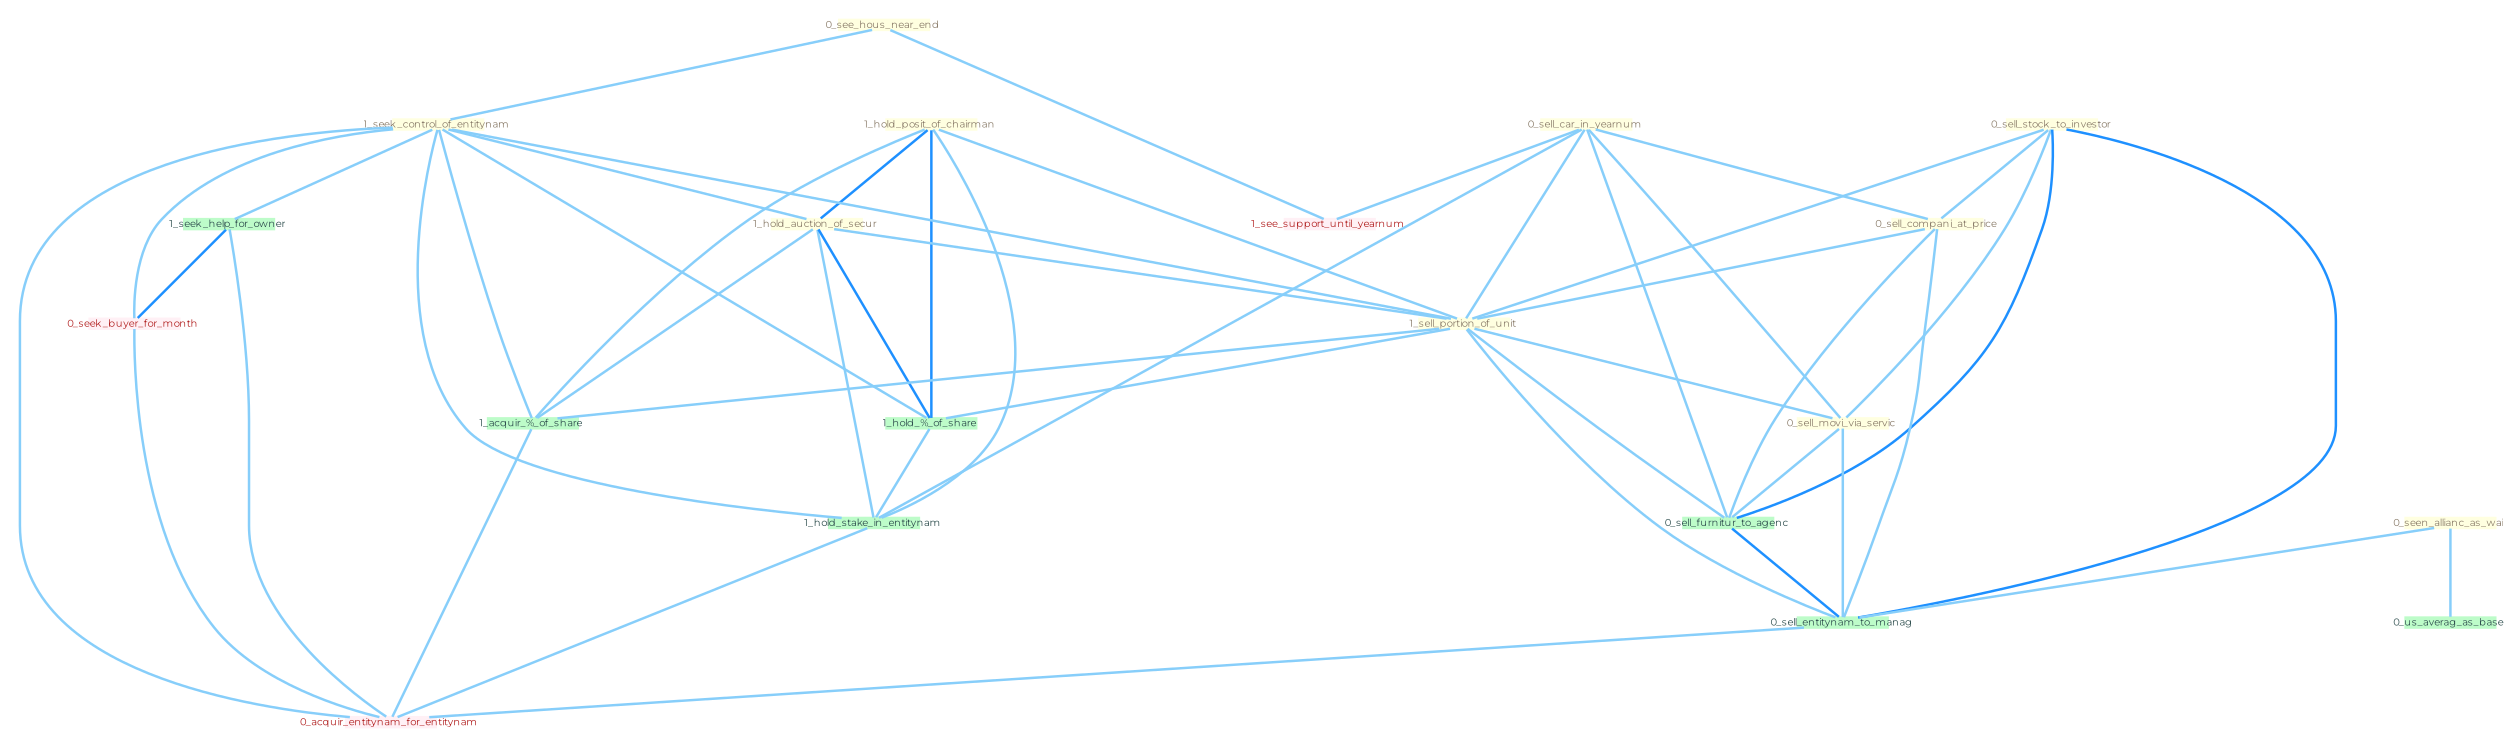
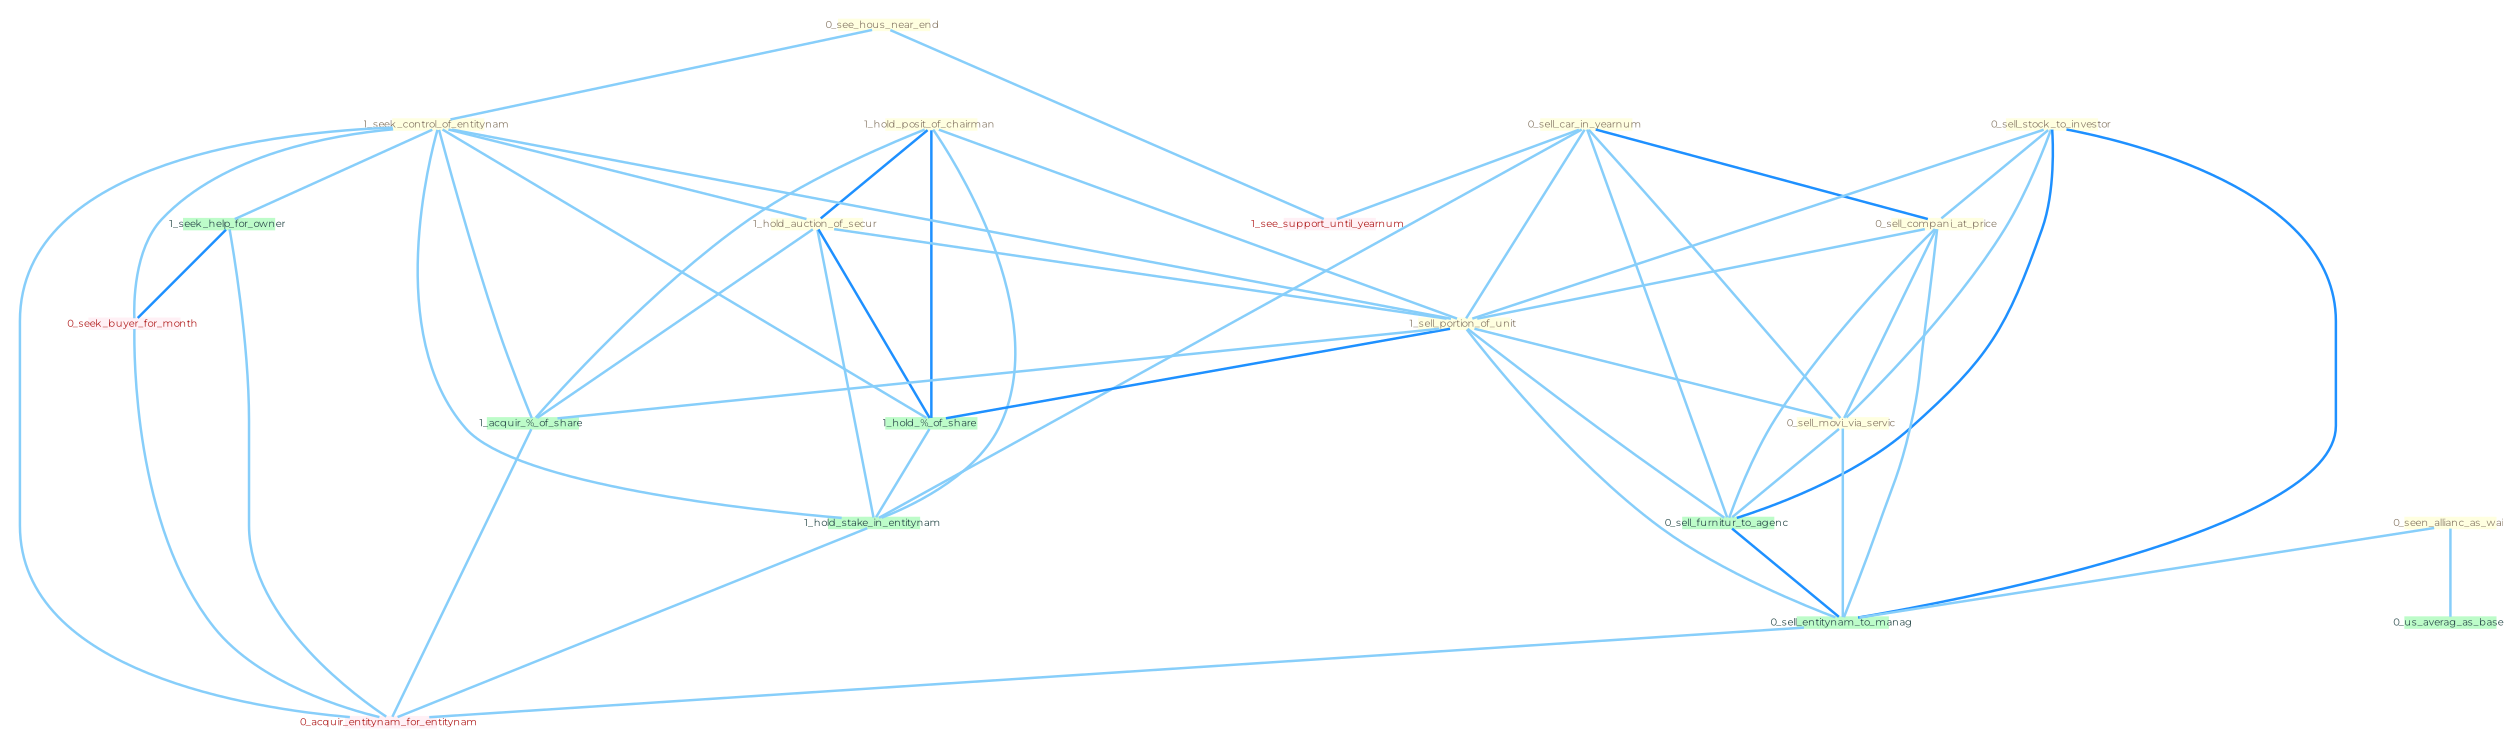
(1762, 174) -> (1762, 174)
none -> (1890, 324)
(1198, 374) -> (1198, 374)
